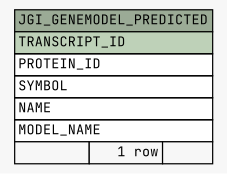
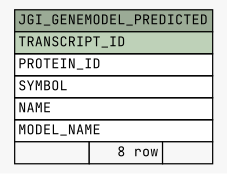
(138, 152) -> (138, 152)
